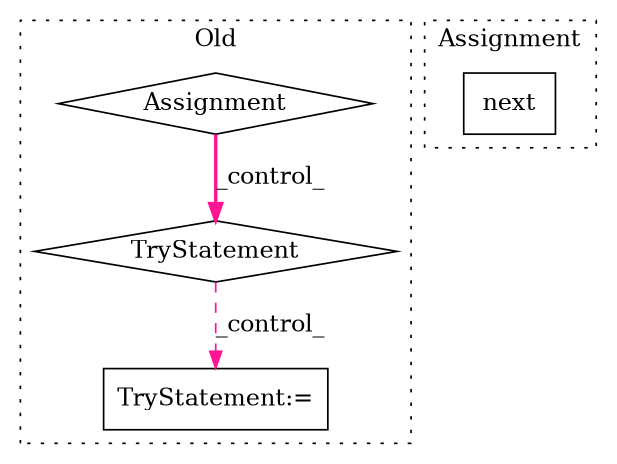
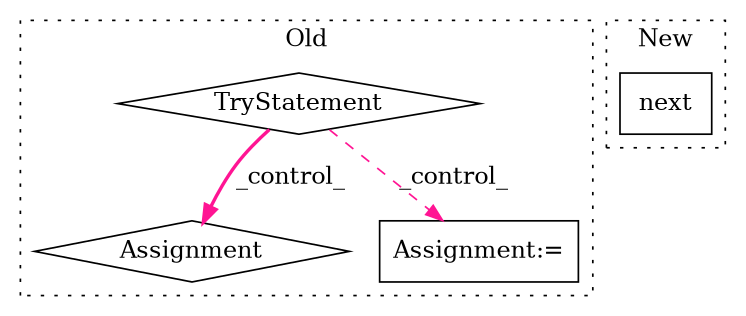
(510, 40) -> (666, 40)
(216, 169) -> (236, 165)
(216, 399) -> (479, 251)
